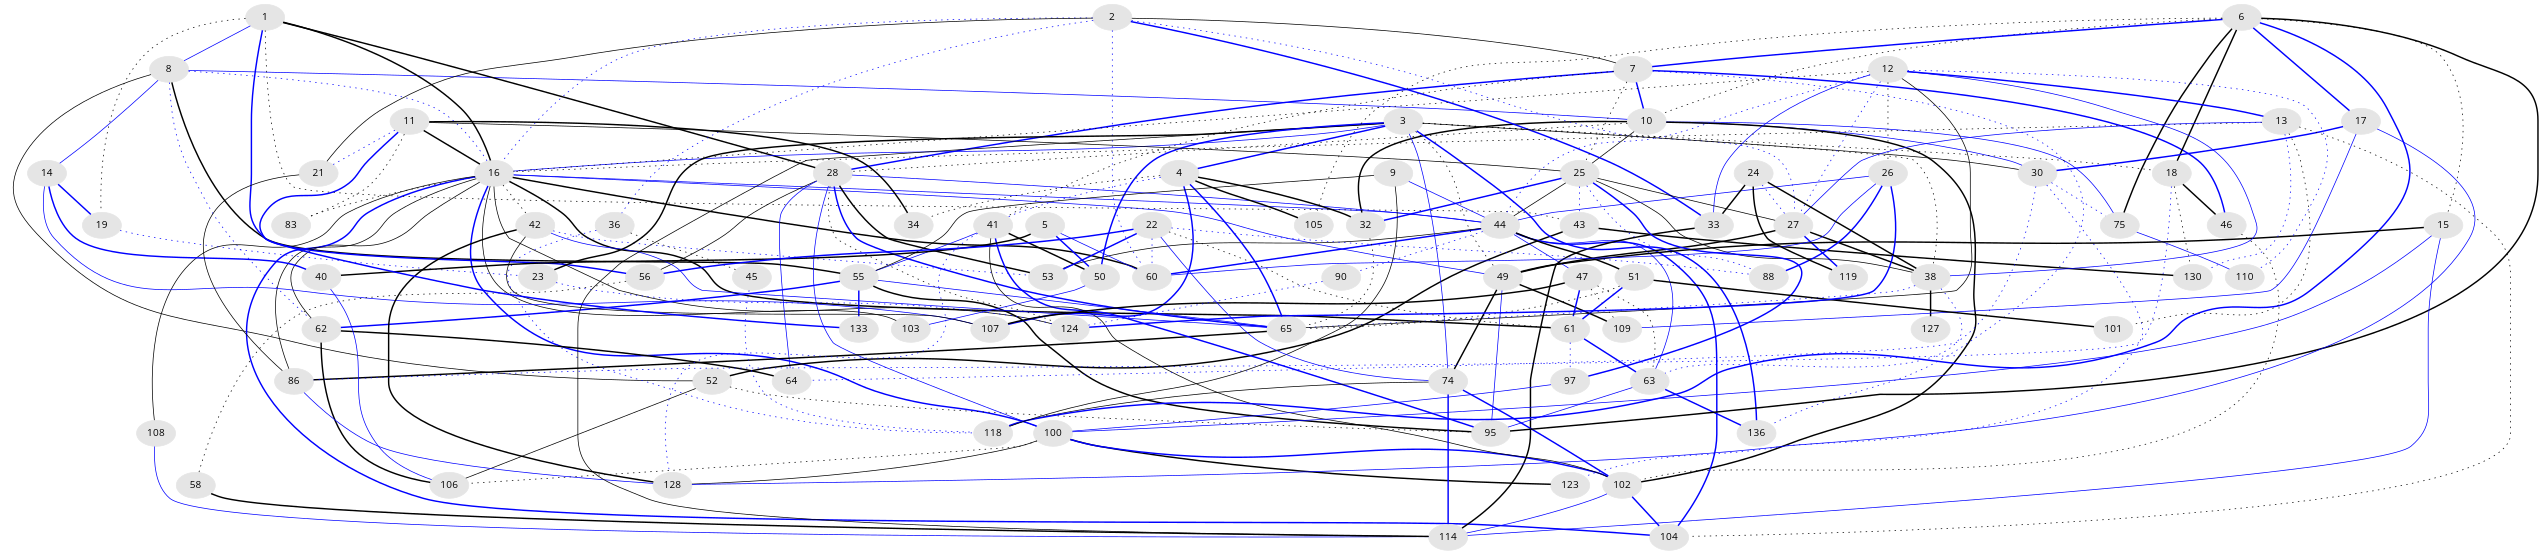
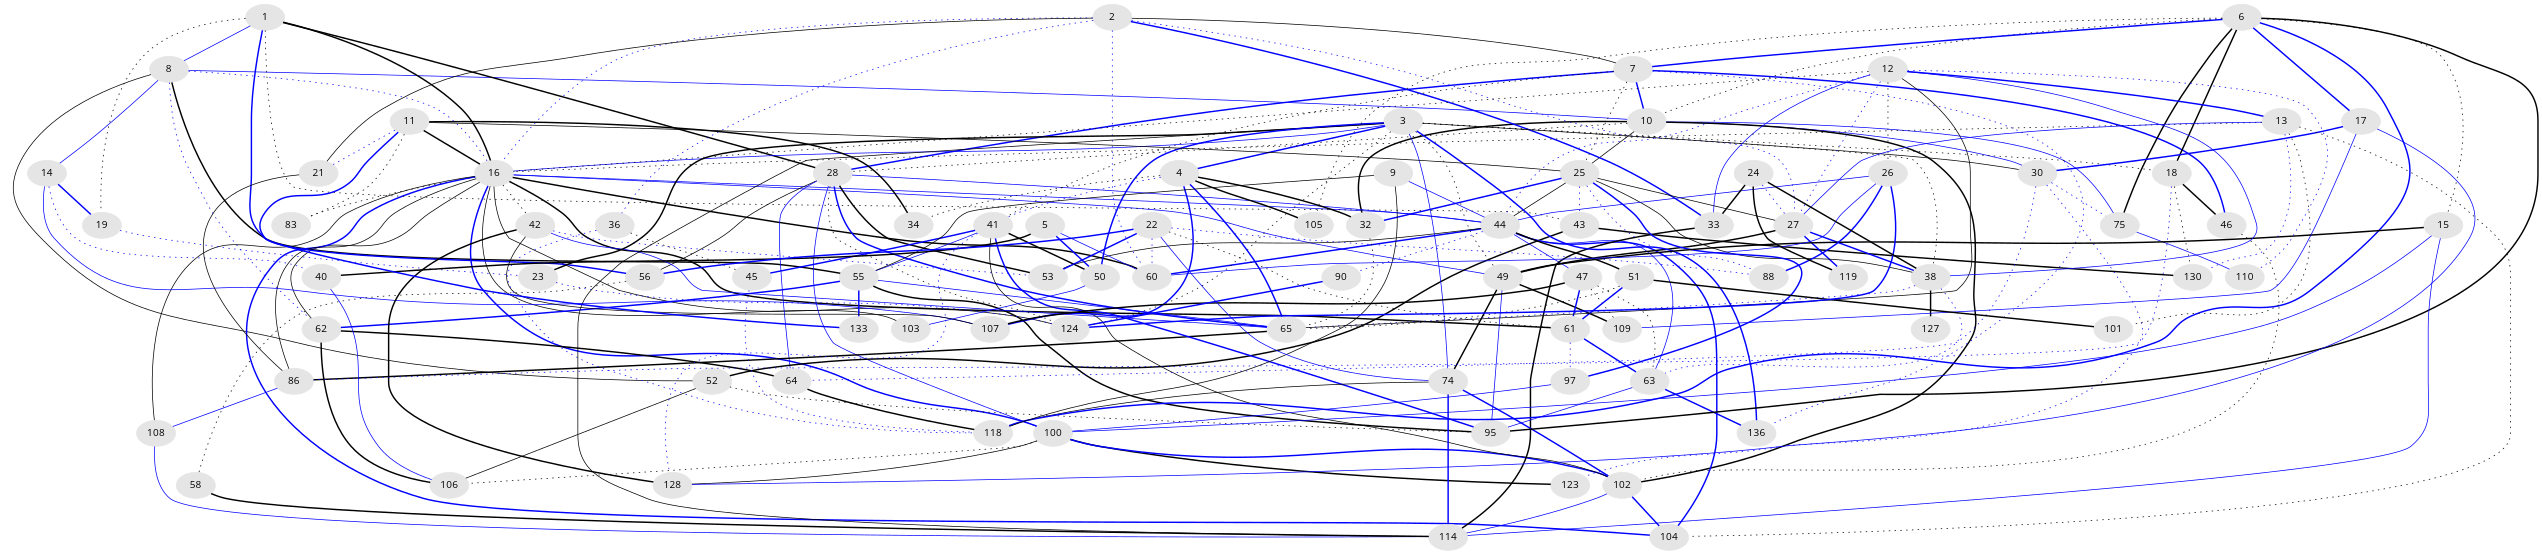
(1852, 248) -> (1852, 248)
none -> (873, 252)
none -> (1243, 254)
(160, 256) -> (160, 256)
(1235, 298) -> (1235, 298)
none -> (890, 413)
(469, 466) -> (230, 405)
